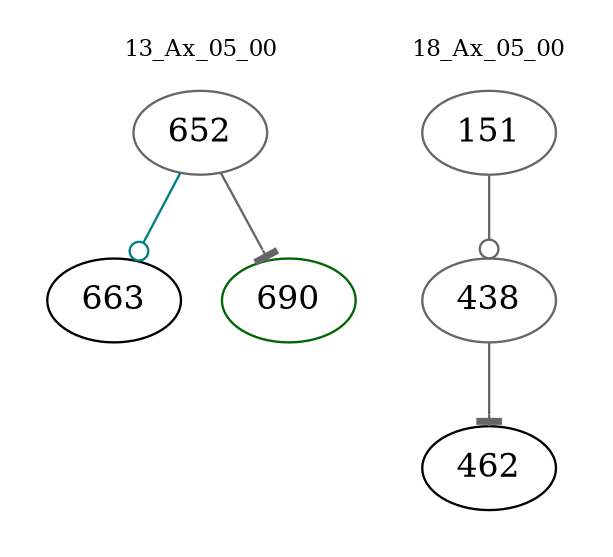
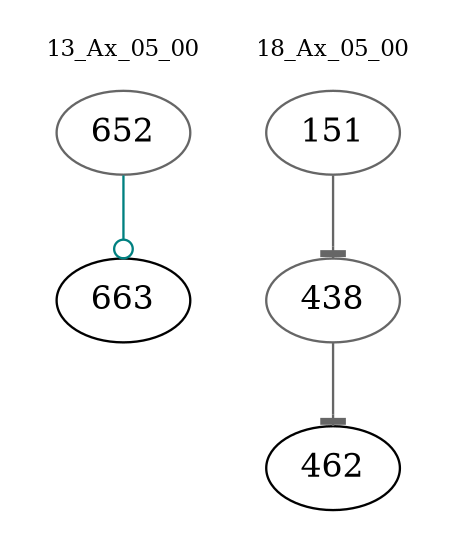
(489, 207) -> (333, 211)
(289, 300) -> none
